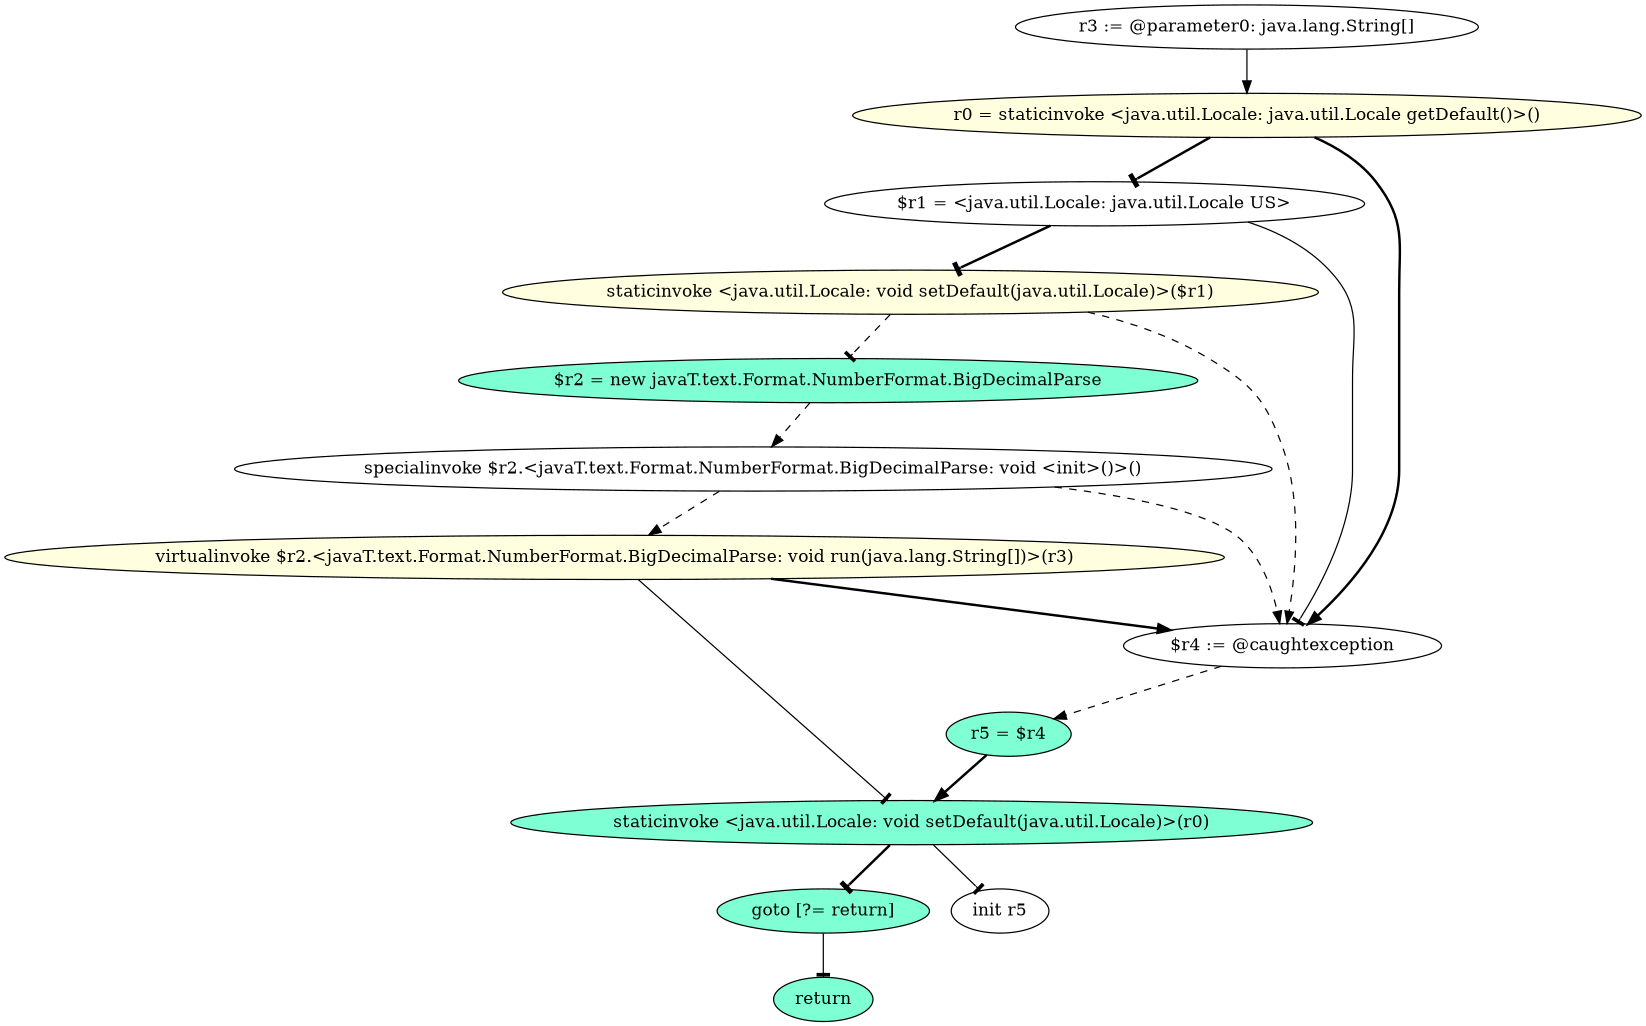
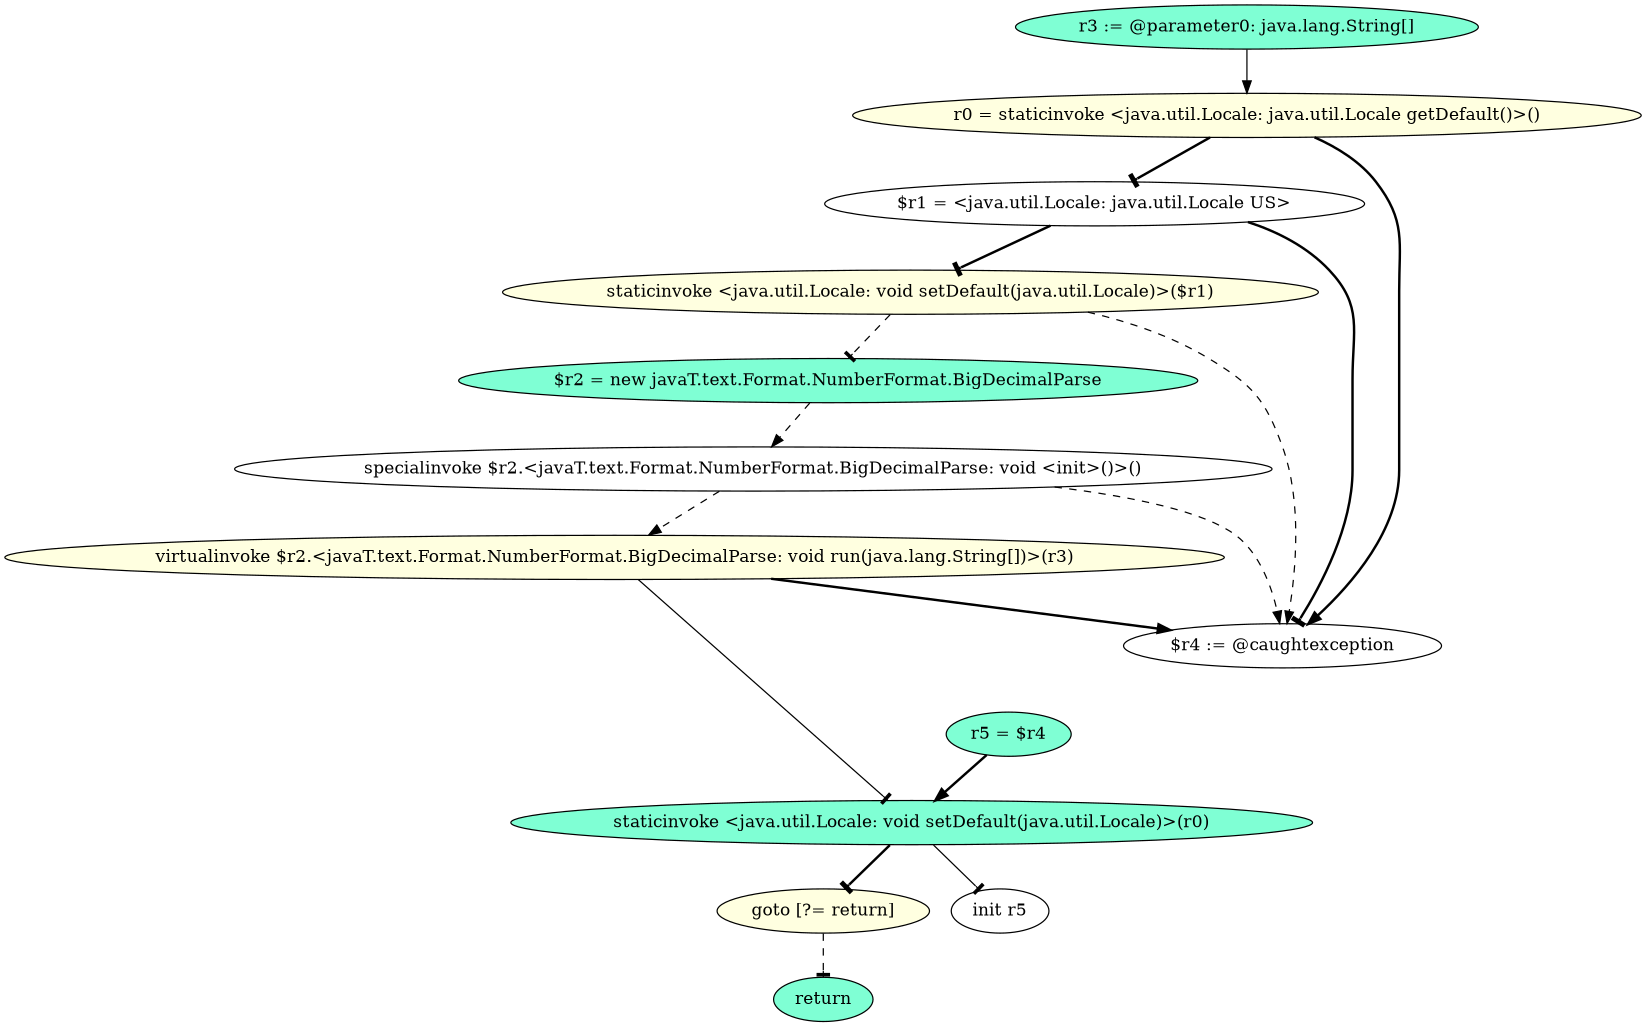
(1247, 27) -> (1247, 27)
(1353, 398) -> (1353, 398)
(1143, 691) -> none
(823, 911) -> (823, 911)
(823, 952) -> (823, 952)
